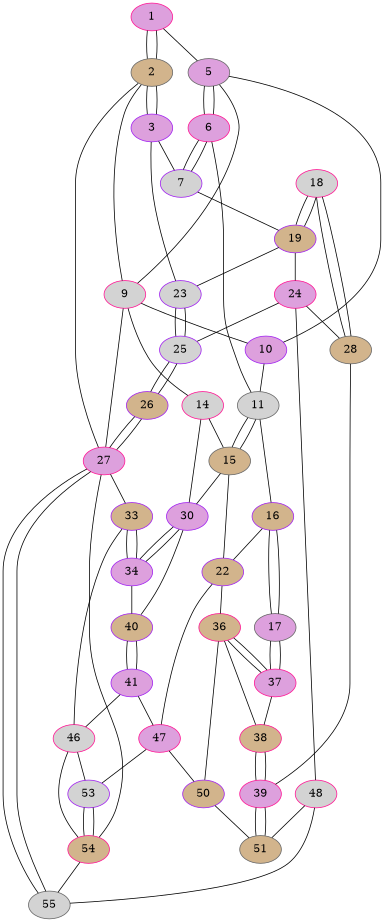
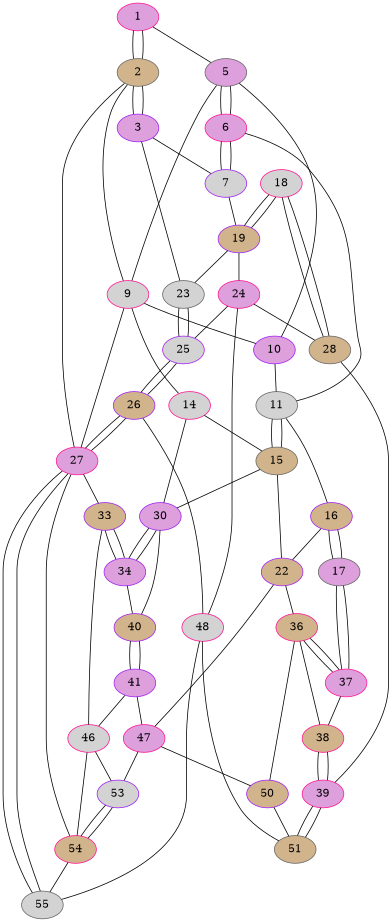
(180, 294) -> (183, 294)
none -> (190, 510)
